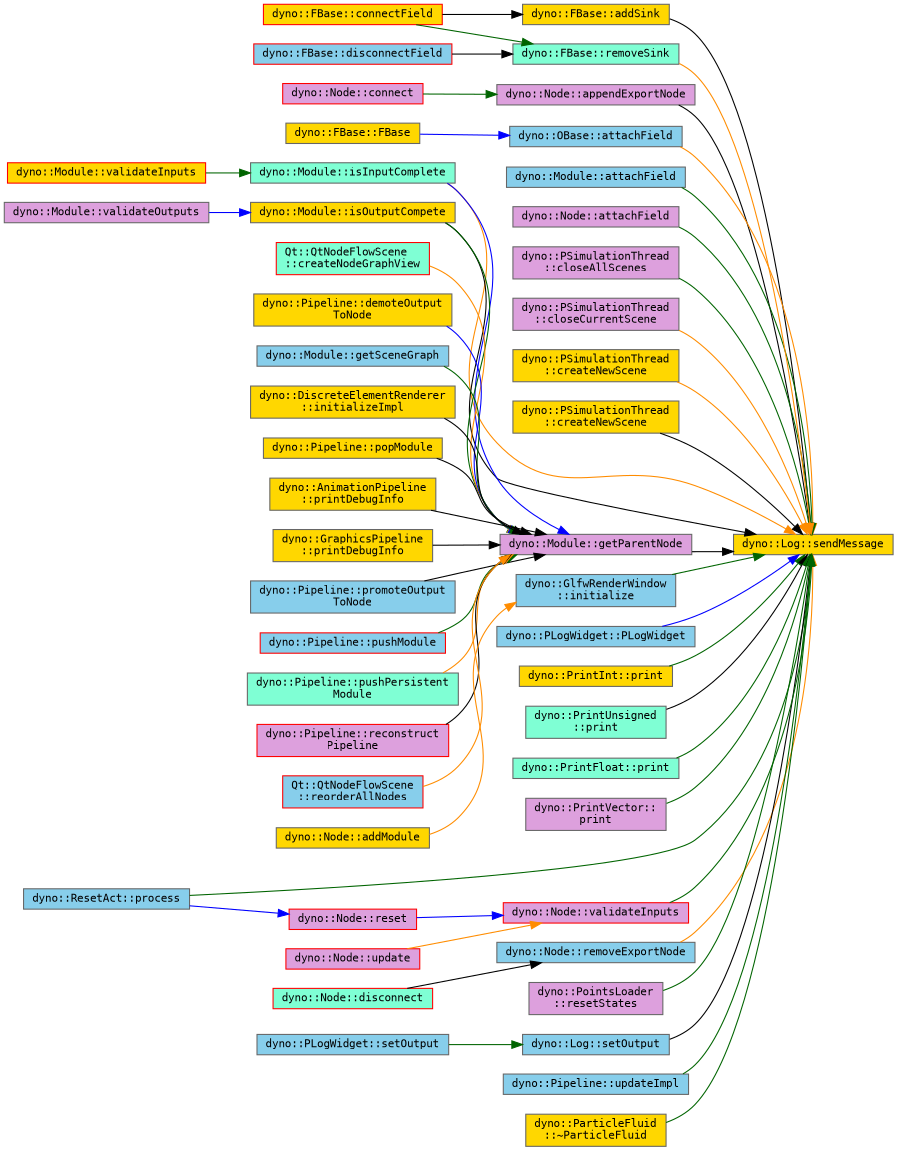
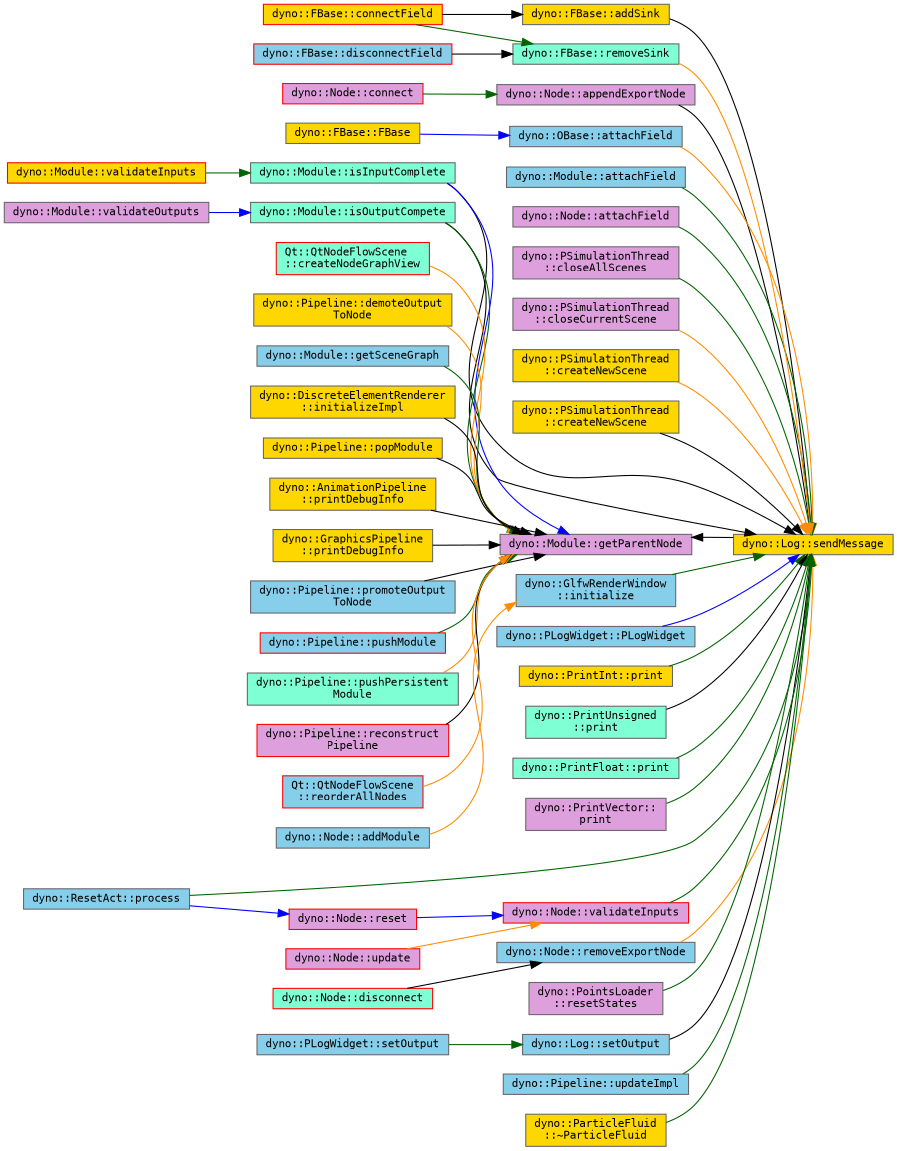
(353, 213) -> (353, 213)
(478, 428) -> (478, 428)
(508, 452) -> (508, 452)
(707, 552) -> (718, 537)
(353, 838) -> (353, 838)
